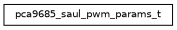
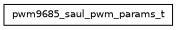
(88, 15) -> (88, 15)
